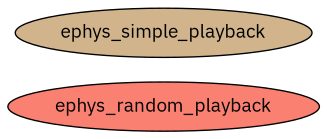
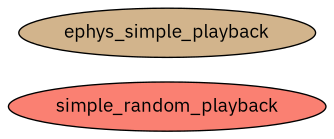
(164, 107) -> (167, 107)
